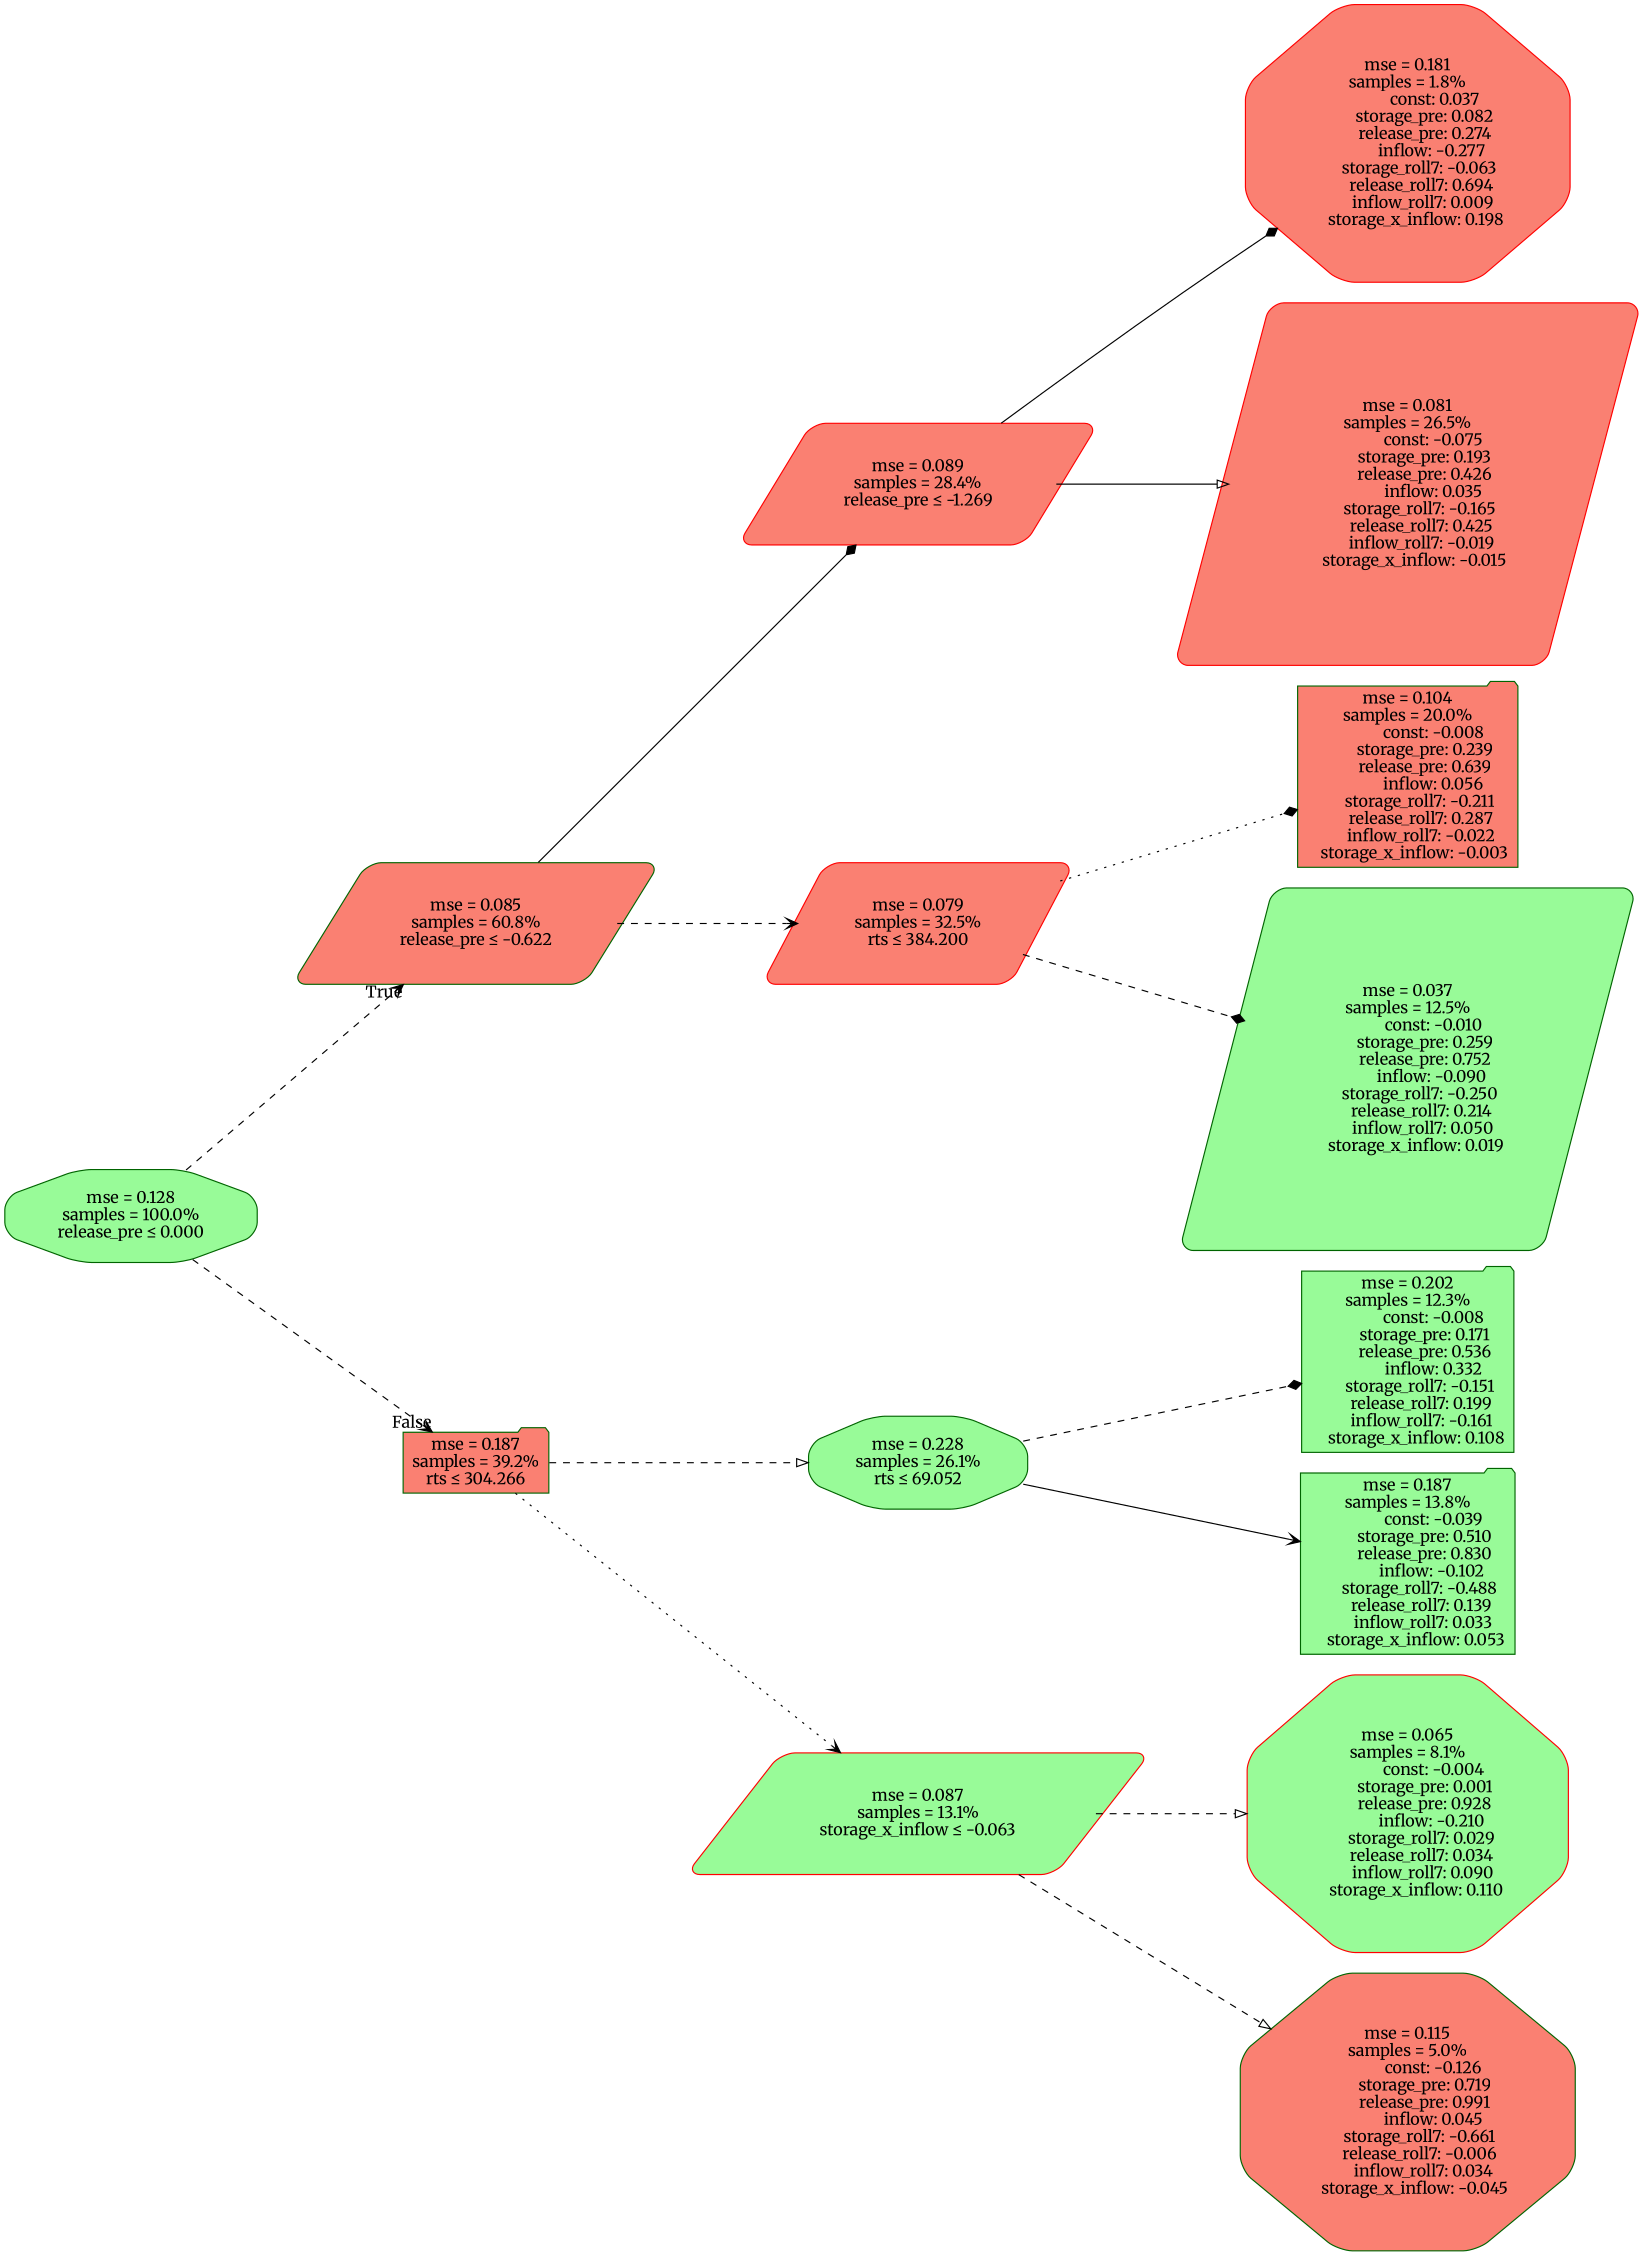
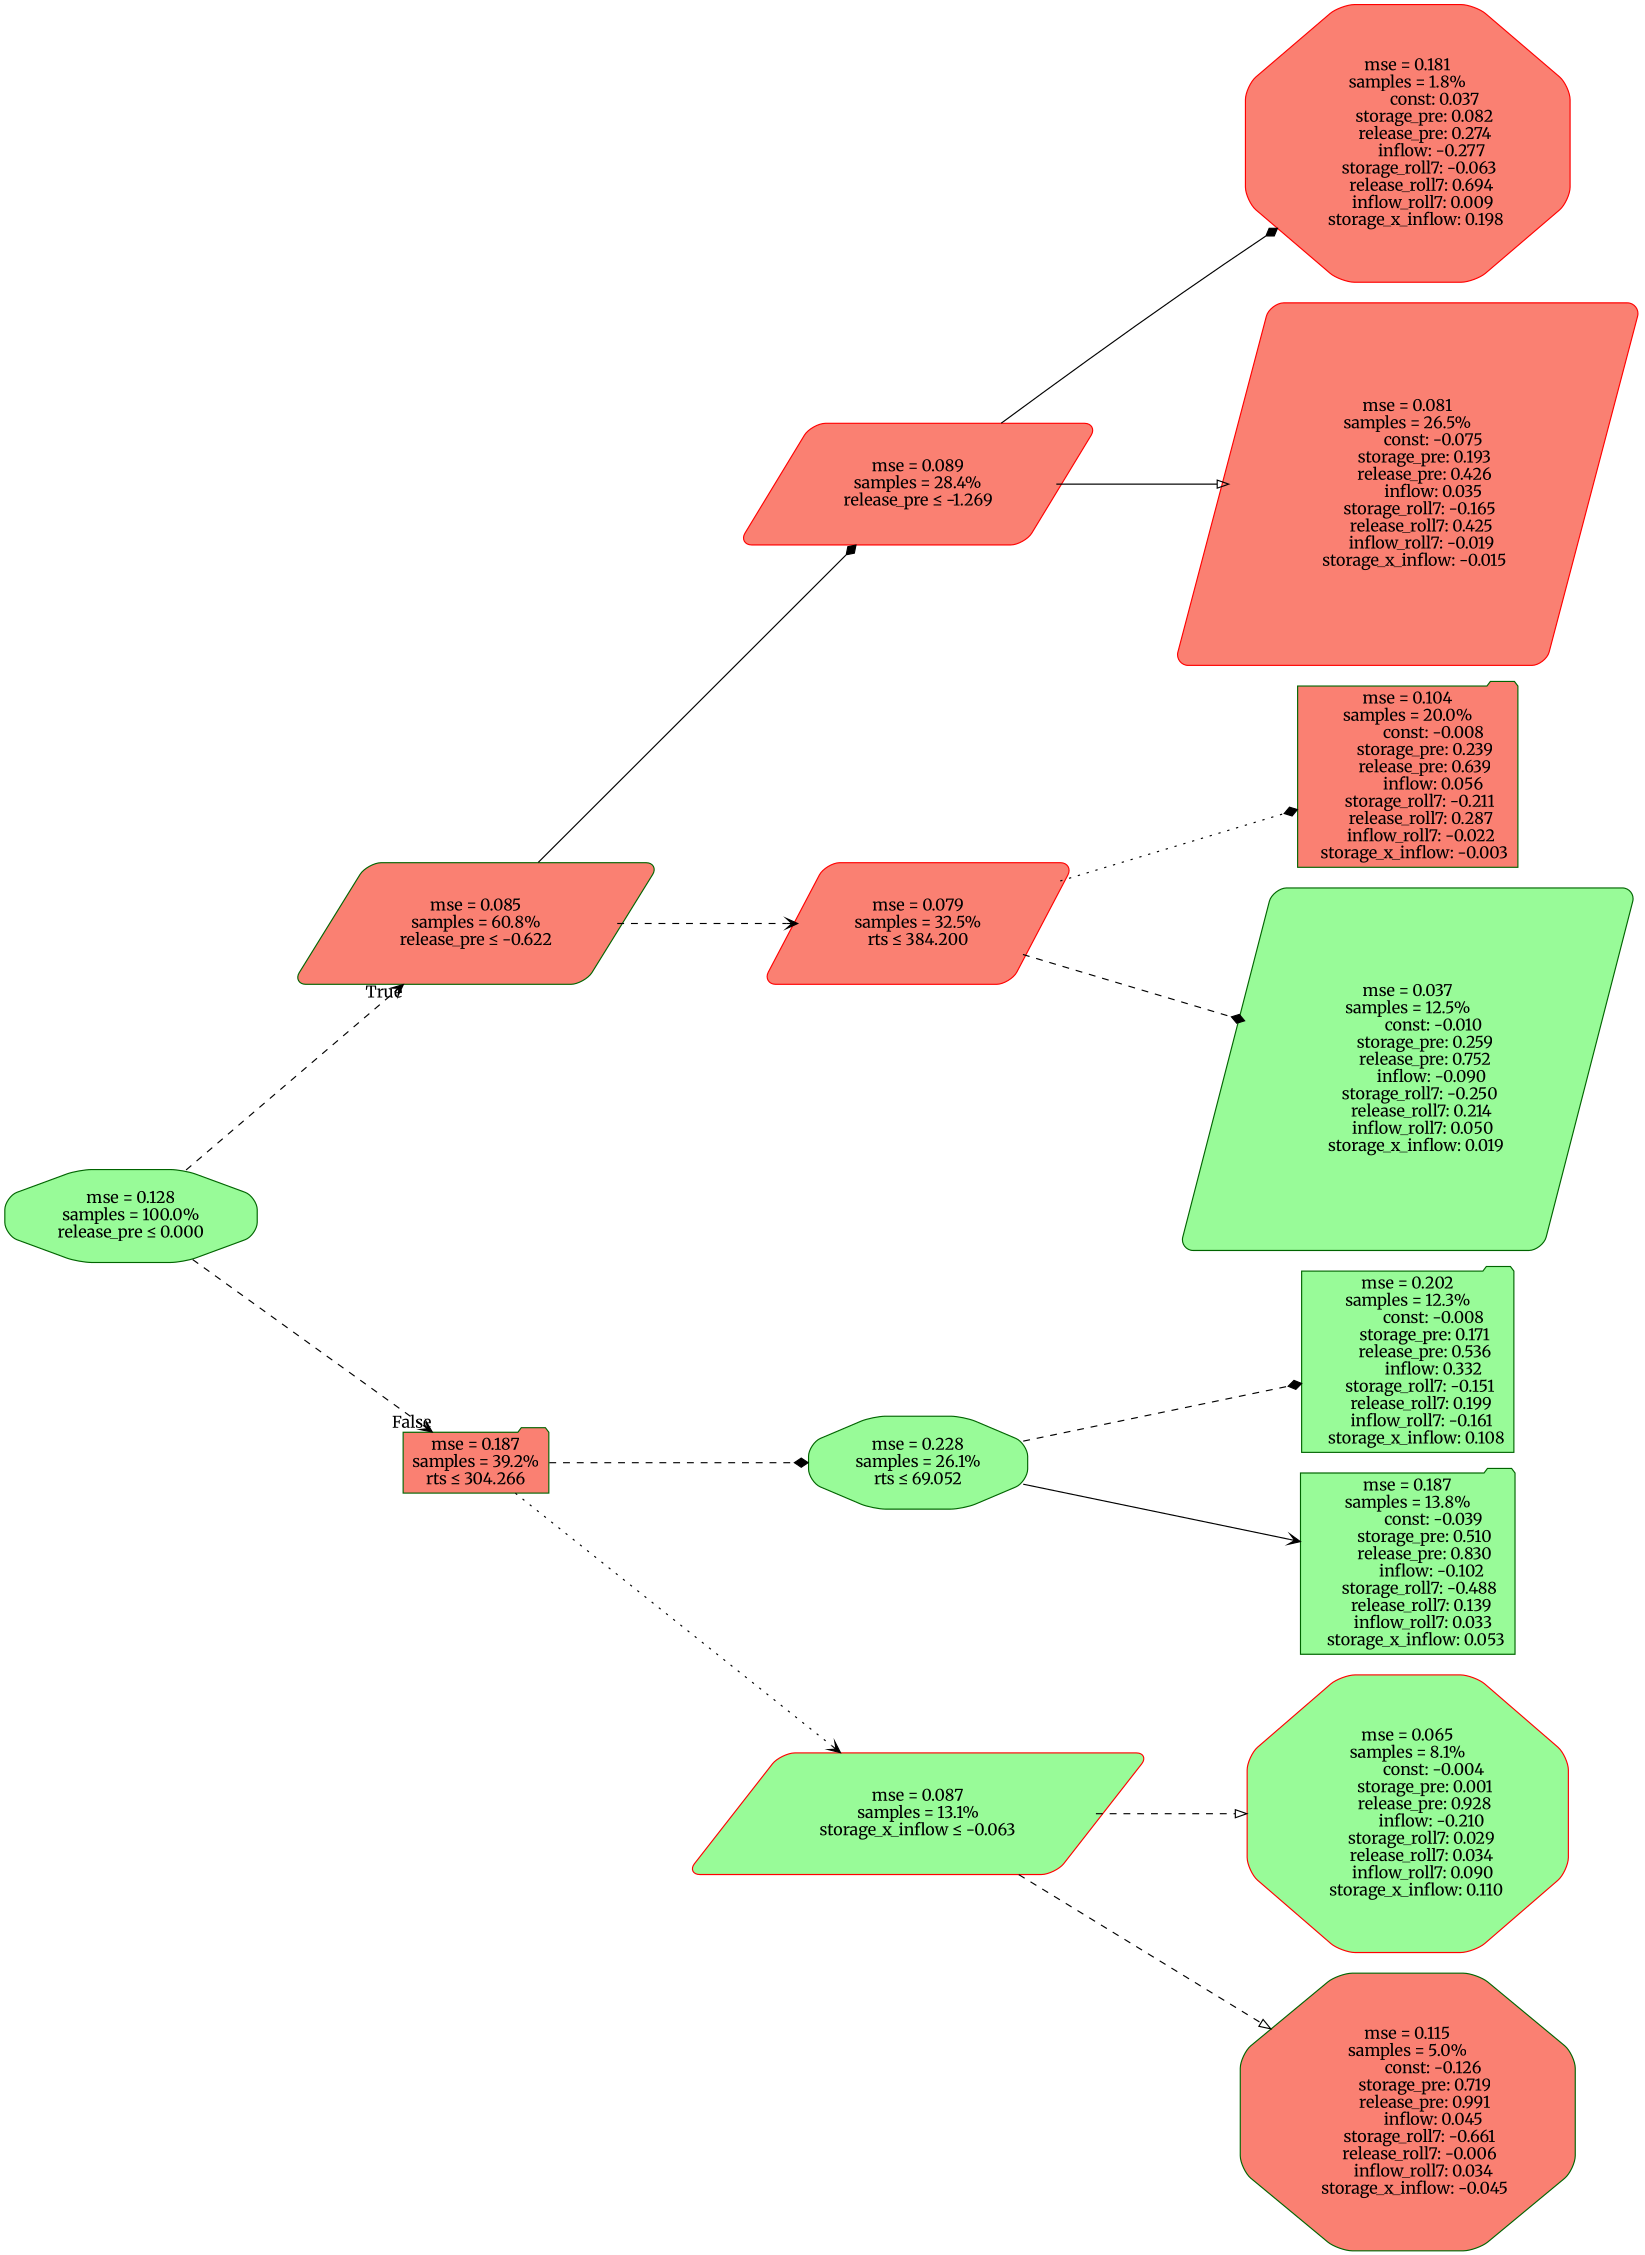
(673, 1463) -> (673, 1463)
